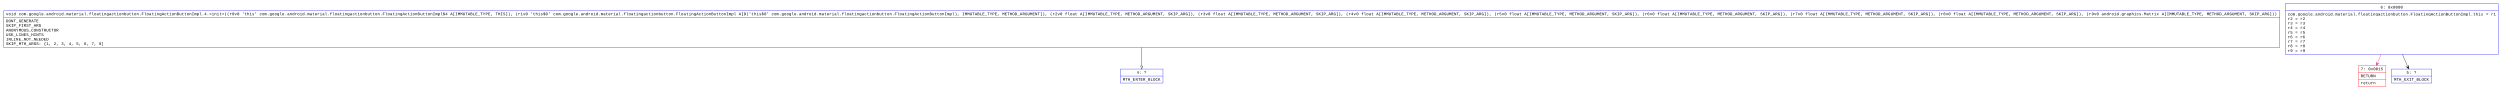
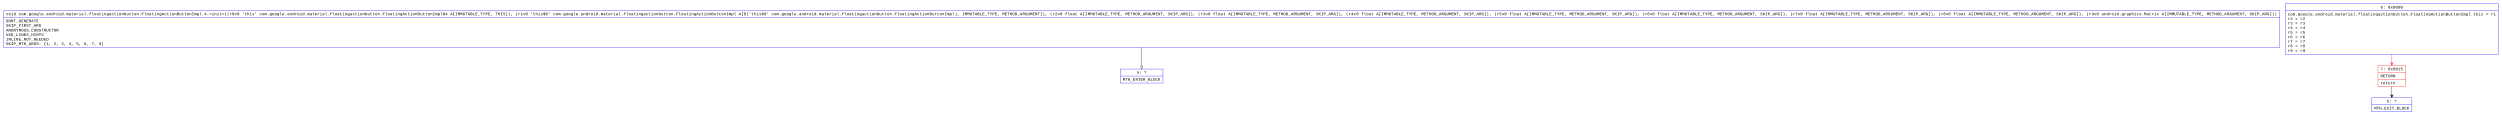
(2405, 60) -> (2392, 91)
